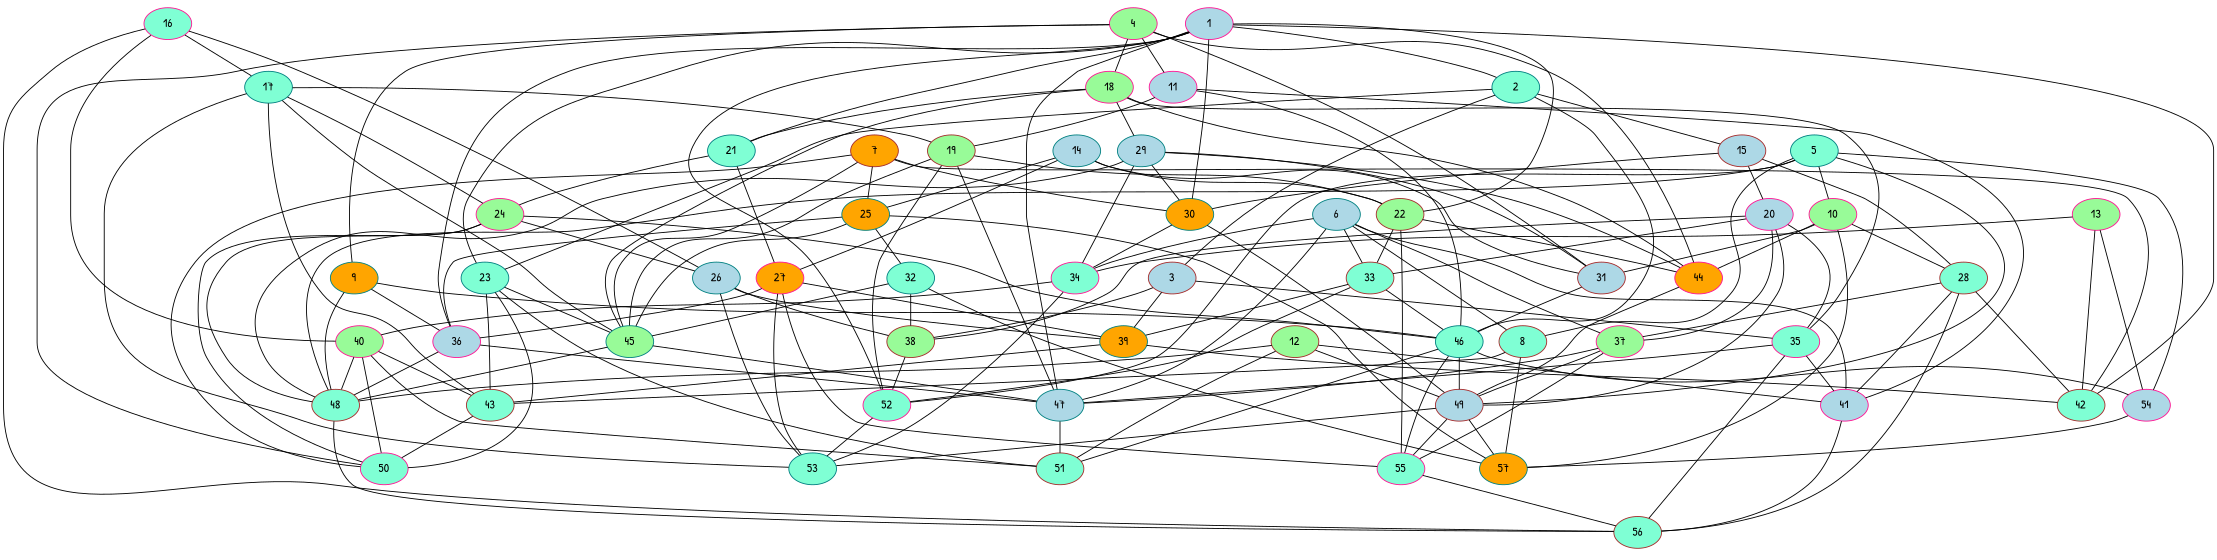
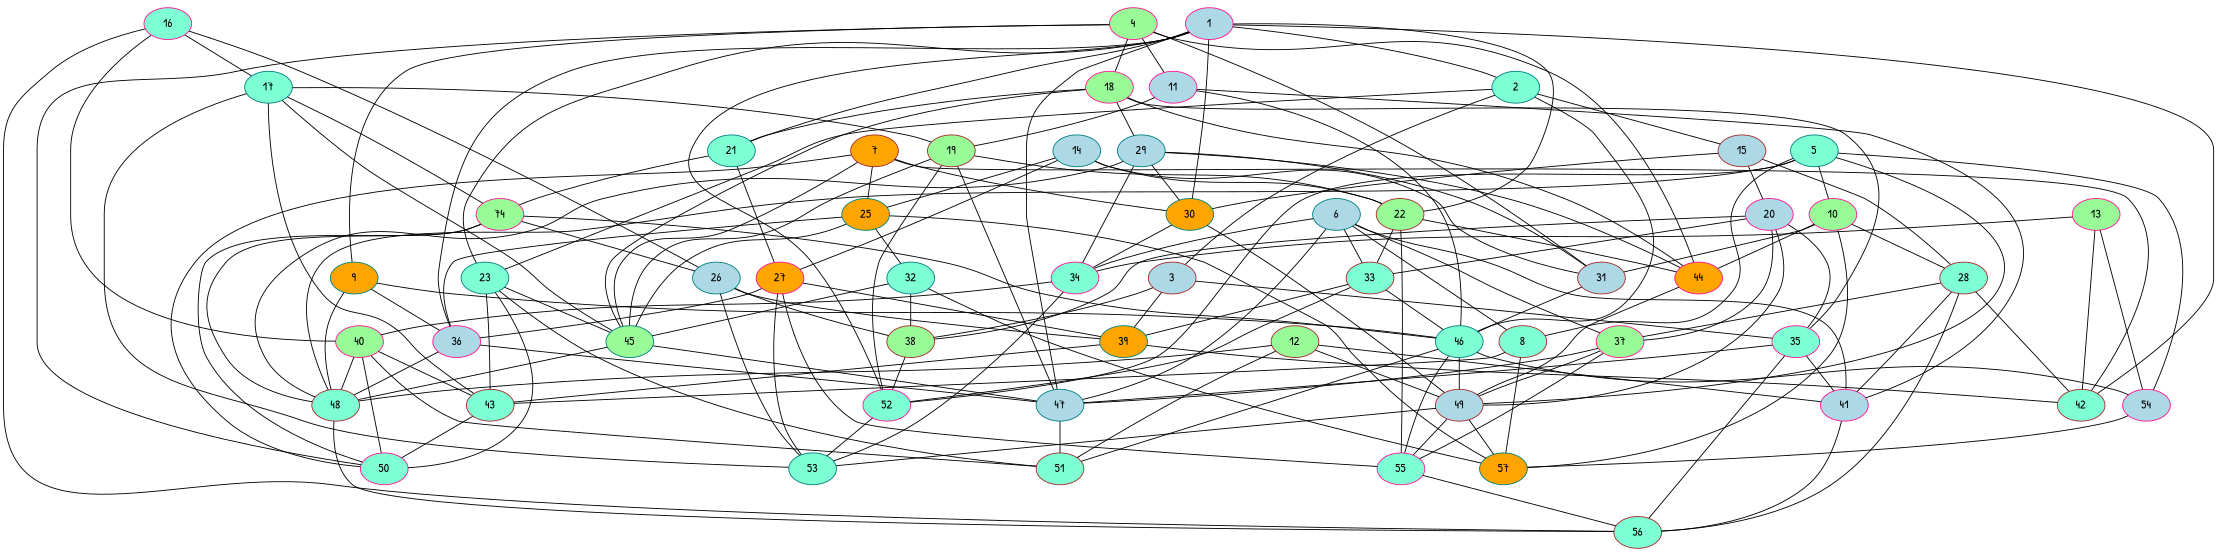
(500, 214) -> (500, 214)
